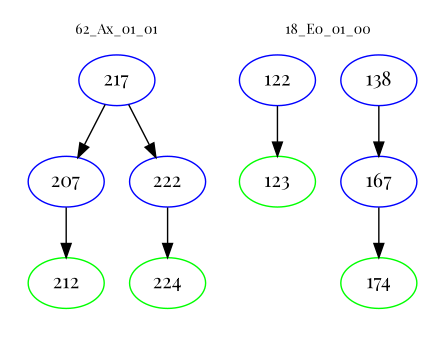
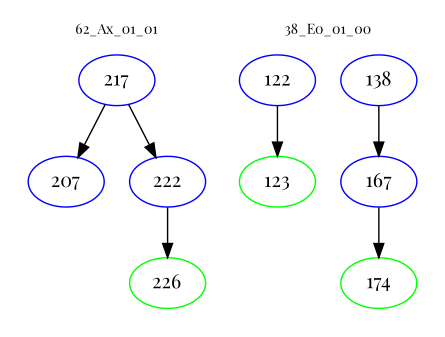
(328, 30) -> (328, 30)
(66, 283) -> none
(168, 283) -> (168, 283)
